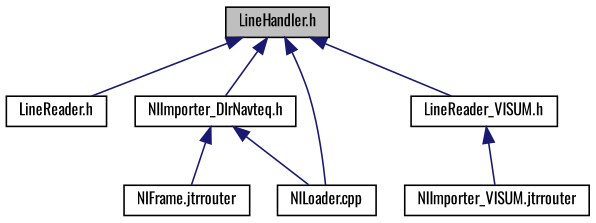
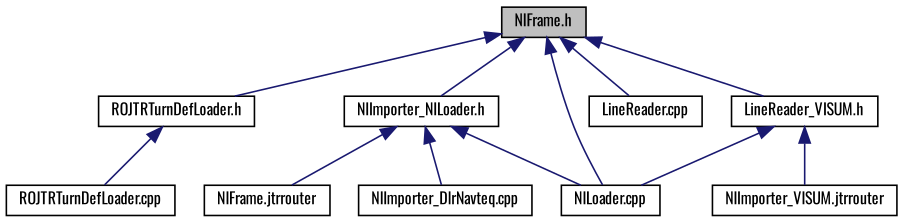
(278, 22) -> (544, 22)
(56, 111) -> (177, 111)
(215, 111) -> (421, 111)
none -> (646, 111)
none -> (700, 159)
none -> (91, 200)
none -> (445, 200)
